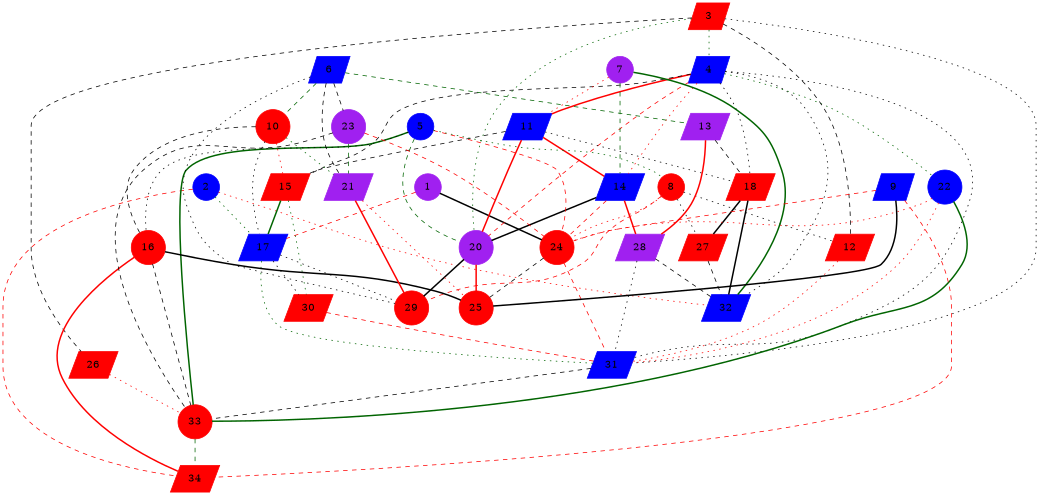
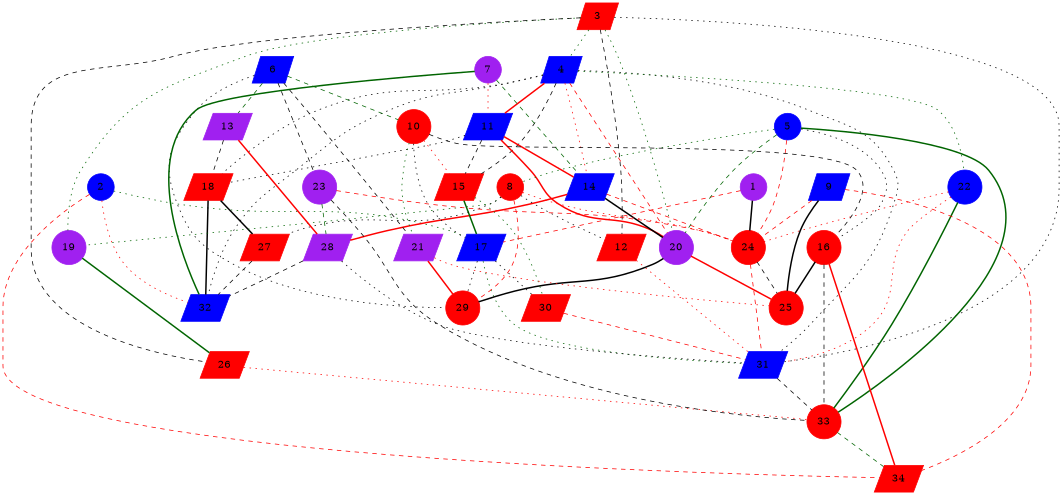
(349, 152) -> (324, 217)
none -> (69, 248)
